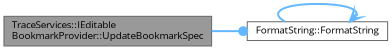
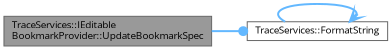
(317, 31) -> (317, 31)
